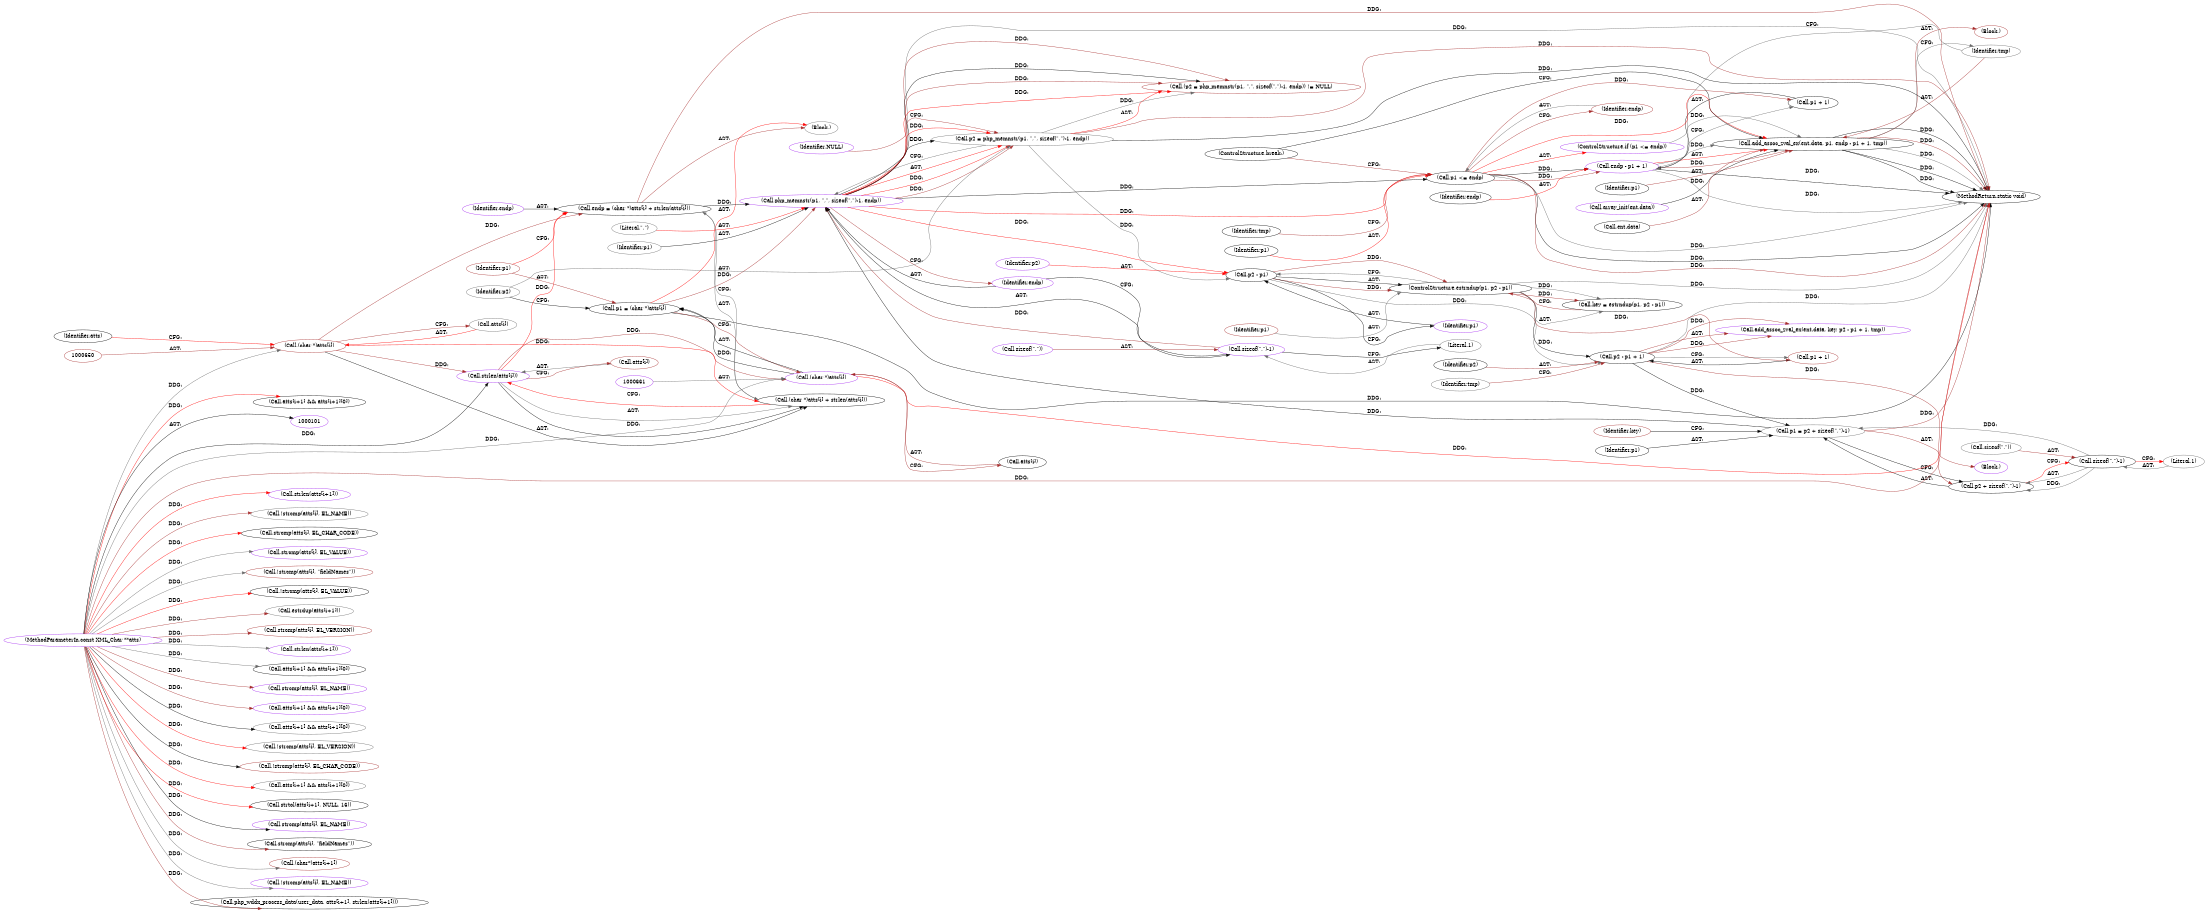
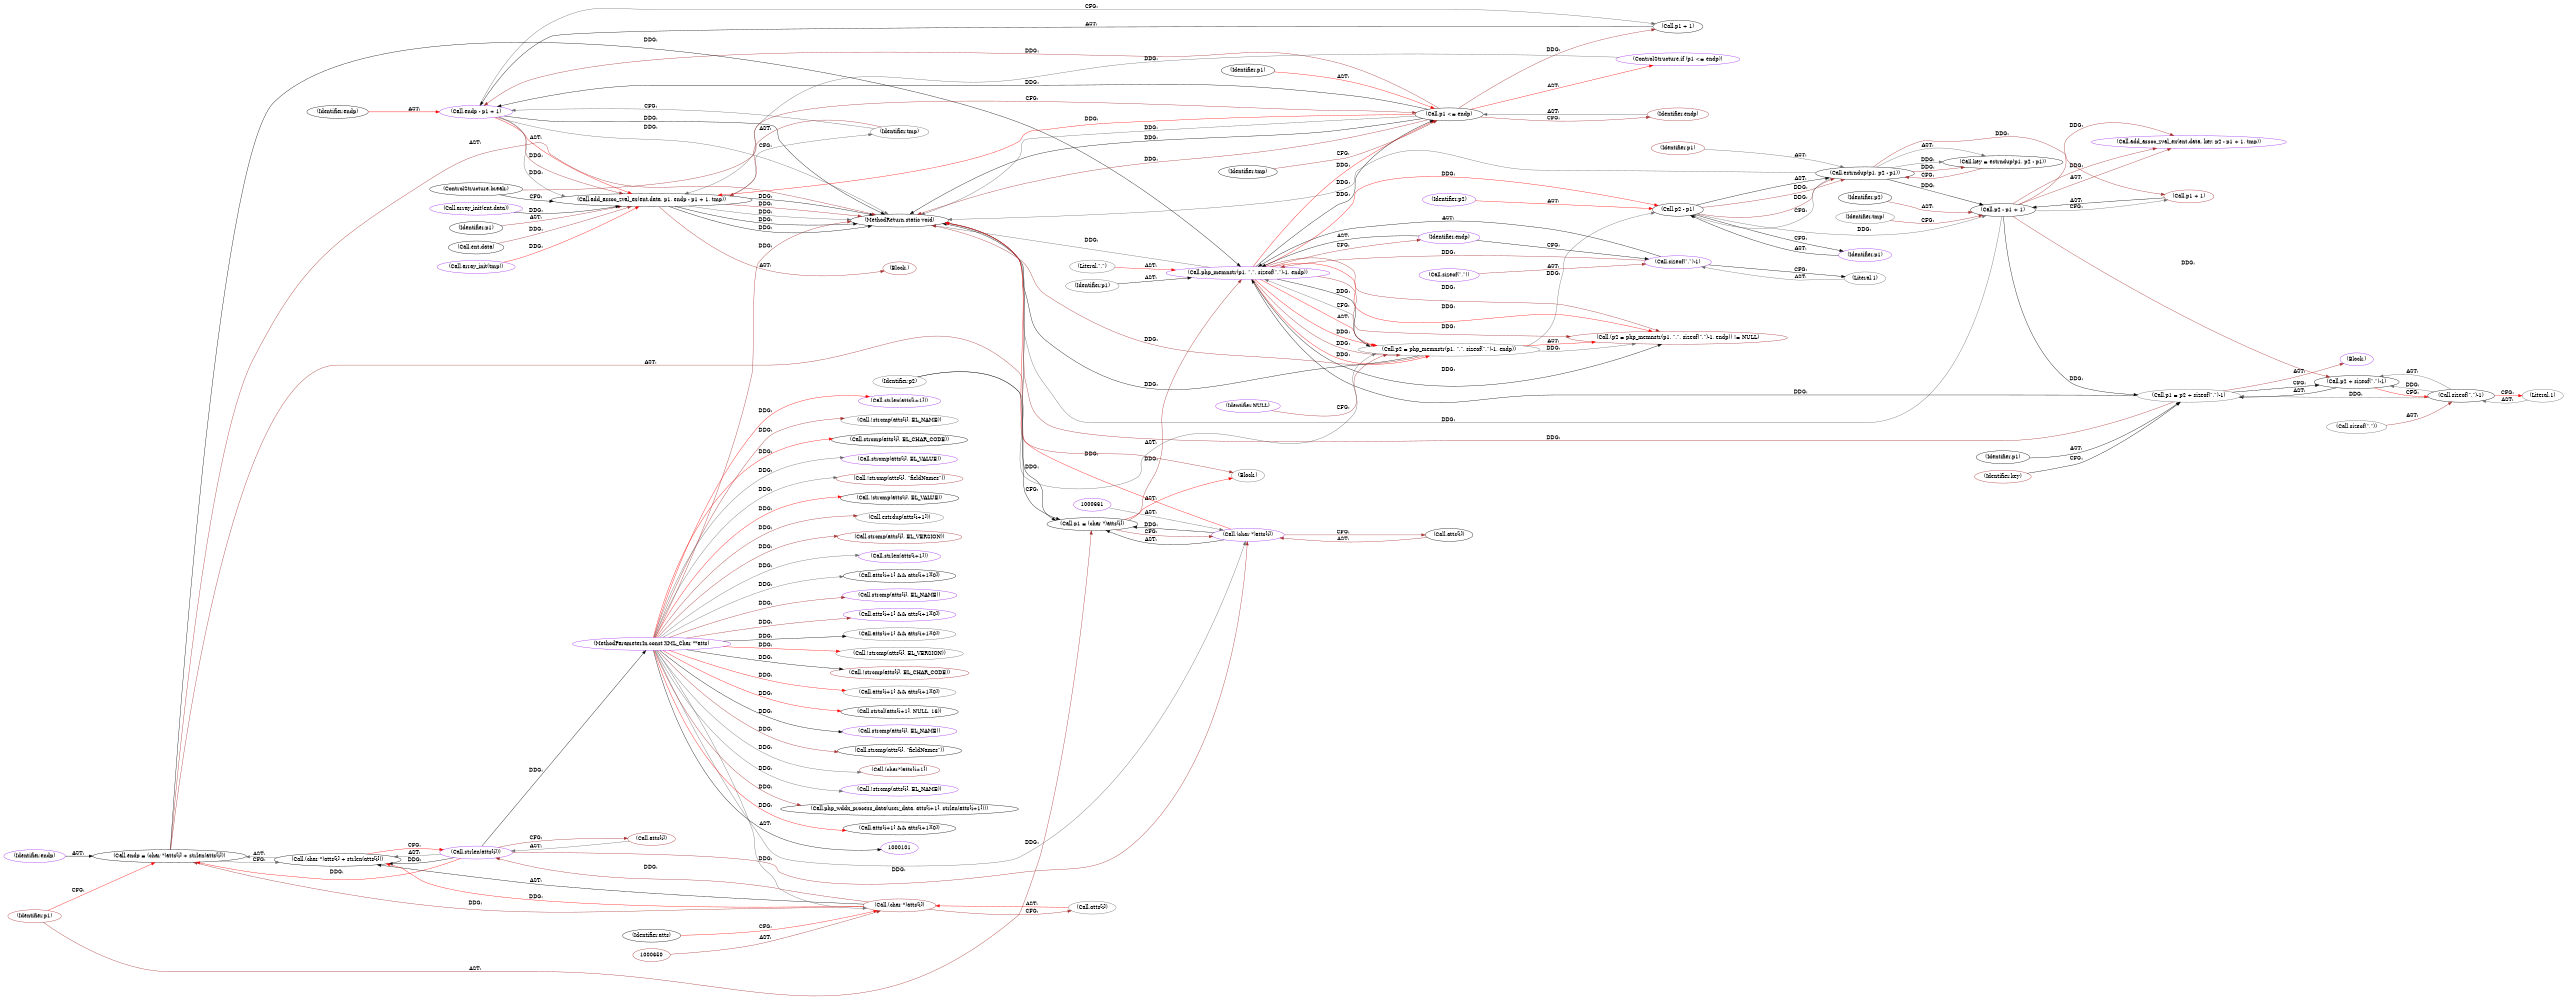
(1375, 10) -> (476, 143)
(1698, 200) -> (537, 229)
none -> (476, 267)
(1460, 289) -> (1865, 173)
(1390, 401) -> (1024, 352)
(237, 445) -> (563, 750)
